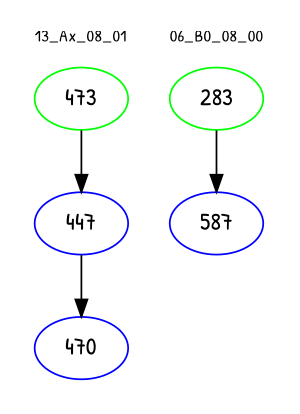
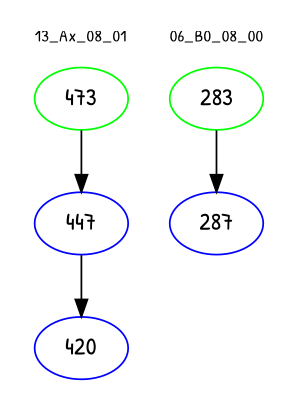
(216, 223) -> (216, 223)
(81, 348) -> (81, 348)
